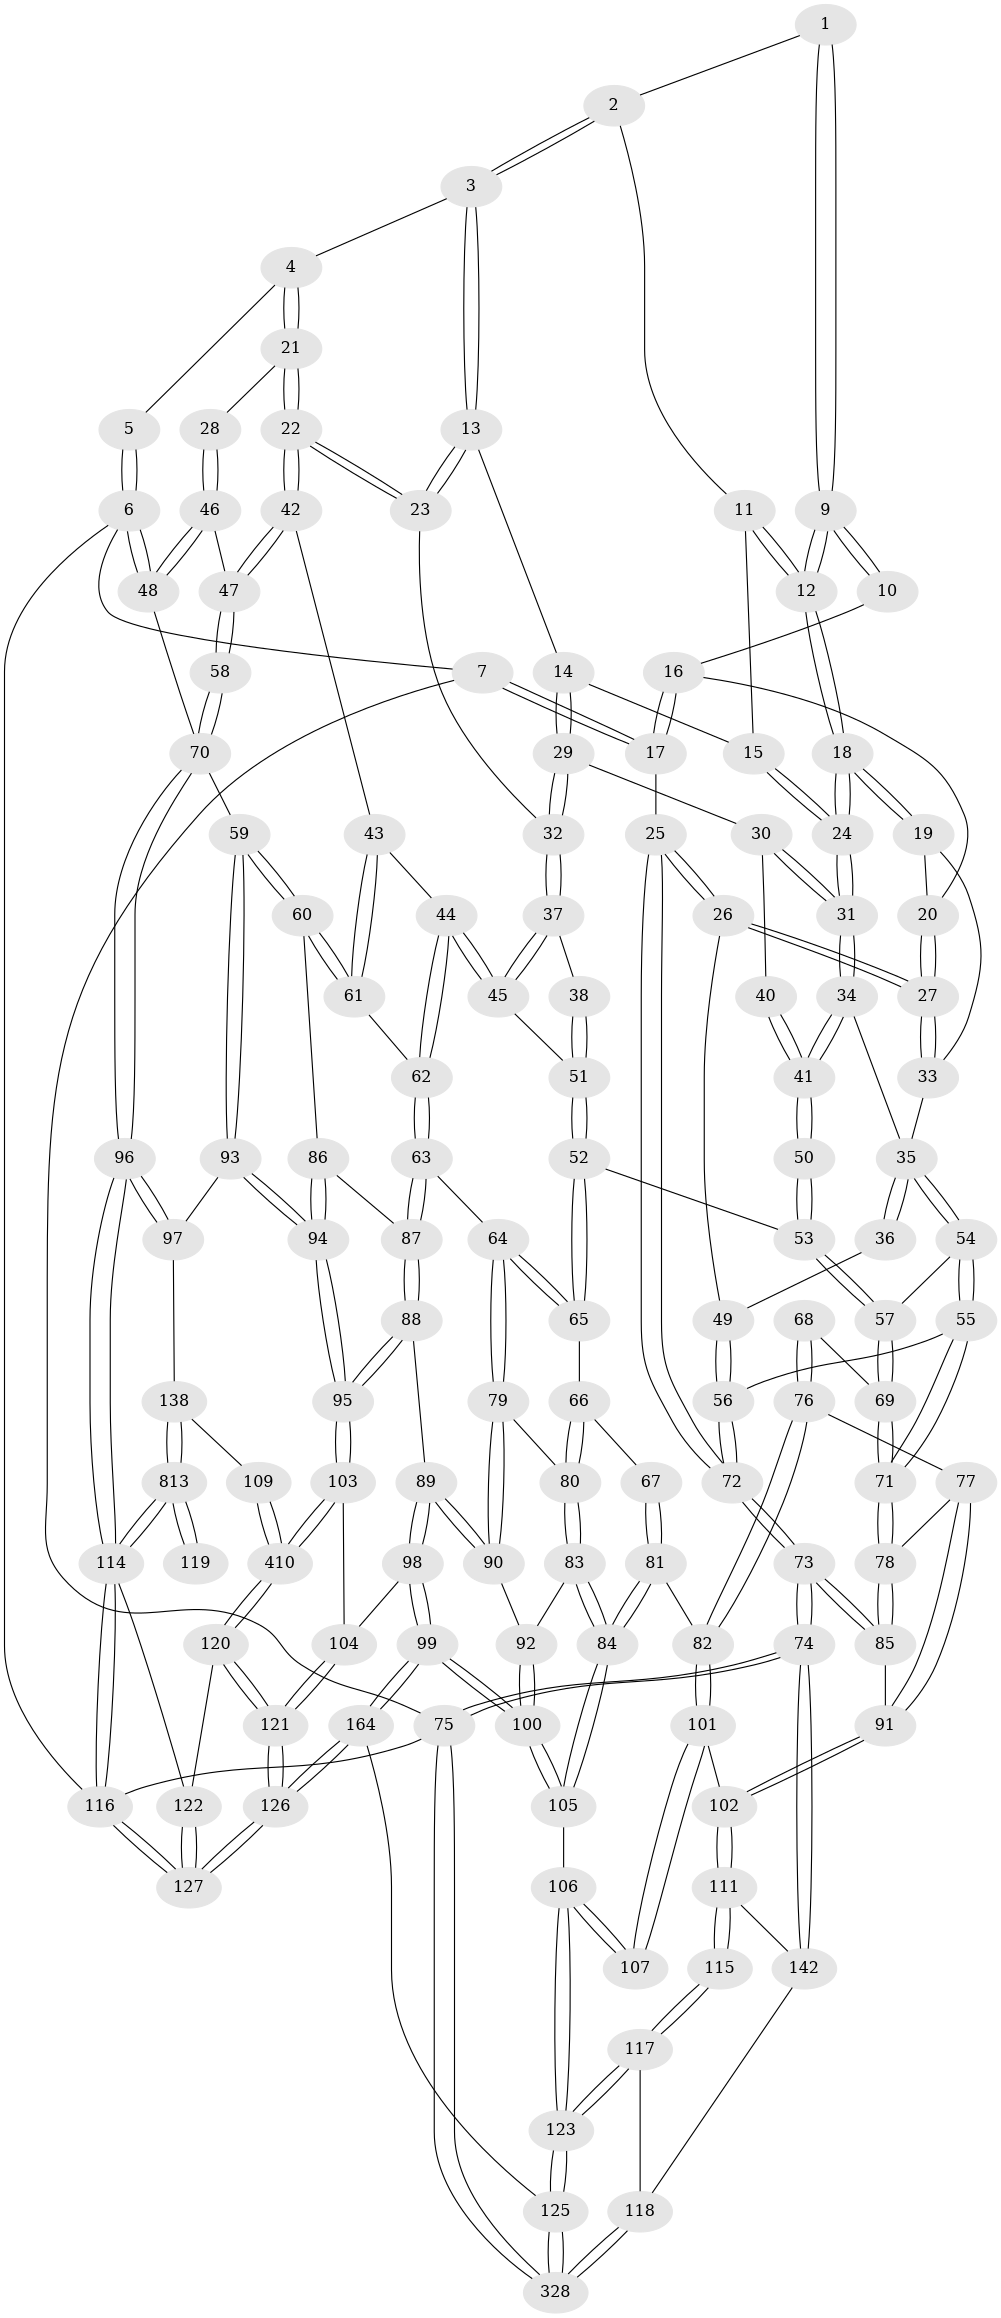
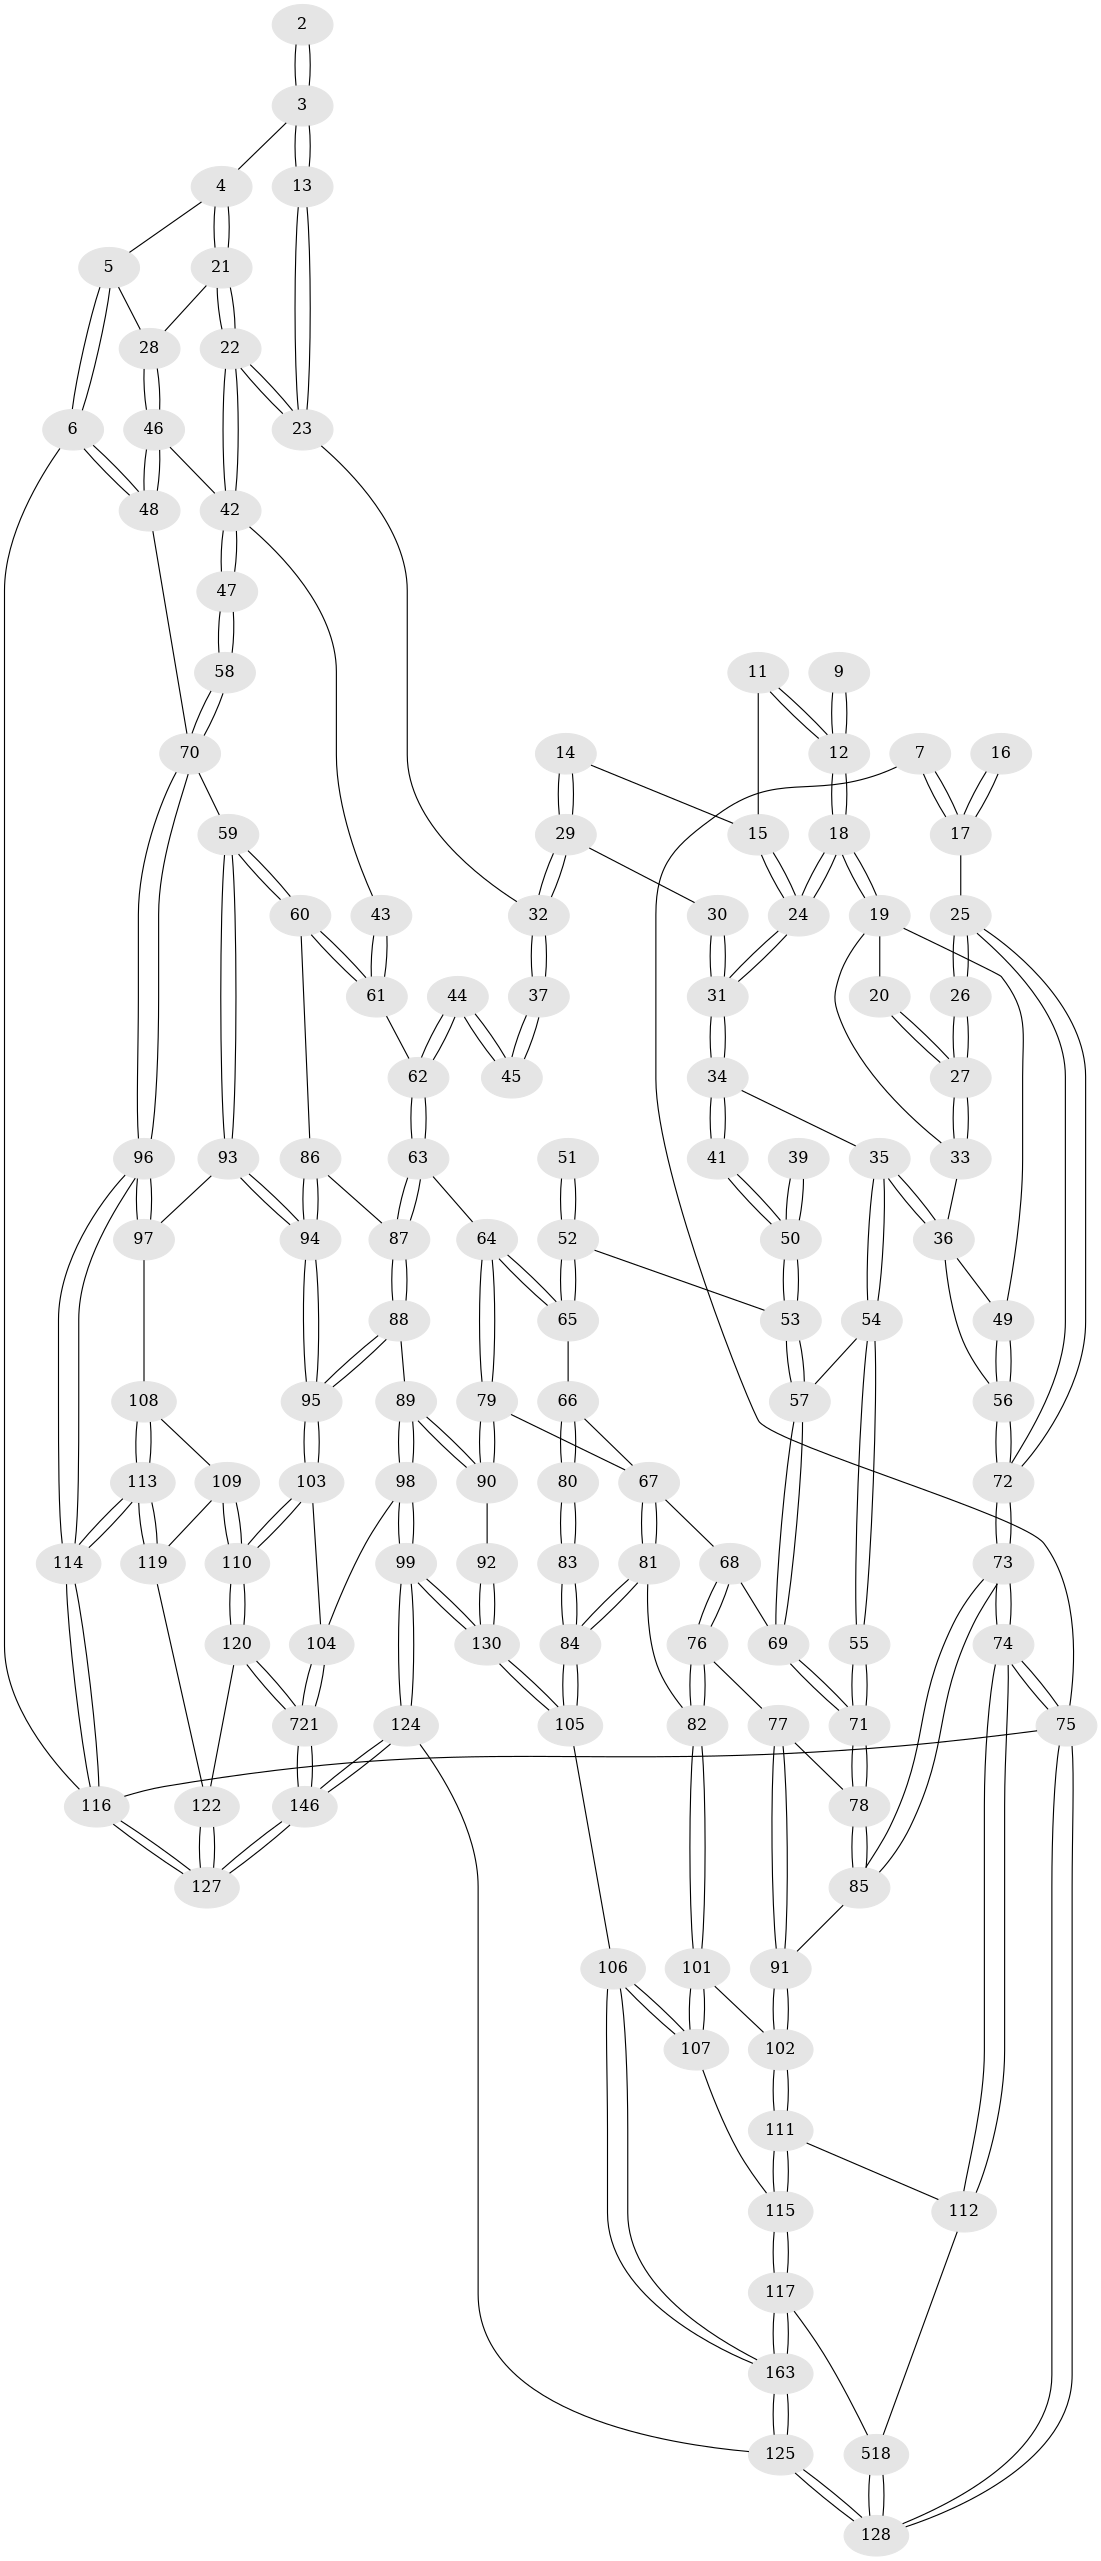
(826, 25) -> none
none -> (129, 308)
(645, 322) -> none
(220, 551) -> (192, 470)
(518, 551) -> none
(888, 592) -> none
(224, 642) -> none
(891, 738) -> none
(411, 875) -> none
(579, 997) -> none
(766, 997) -> none
(539, 1037) -> none
(704, 1118) -> (1023, 1082)
(917, 1118) -> (952, 1199)
none -> (799, 1159)
(855, 1359) -> (957, 1325)
(174, 1402) -> (144, 1402)
(534, 1442) -> (568, 1442)
(174, 1483) -> (143, 1483)
none -> (190, 1523)
none -> (689, 1523)
(280, 1564) -> (237, 1564)
(551, 1604) -> none
(153, 1684) -> (180, 1685)
(276, 1726) -> (305, 1726)
(361, 1726) -> (406, 1726)
(528, 1726) -> (487, 1645)
(276, 1807) -> (305, 1807)
(804, 1969) -> (964, 2212)
(561, 2131) -> (781, 2374)
none -> (729, 2134)
(640, 2212) -> (876, 2455)
(556, 2293) -> (876, 2536)
